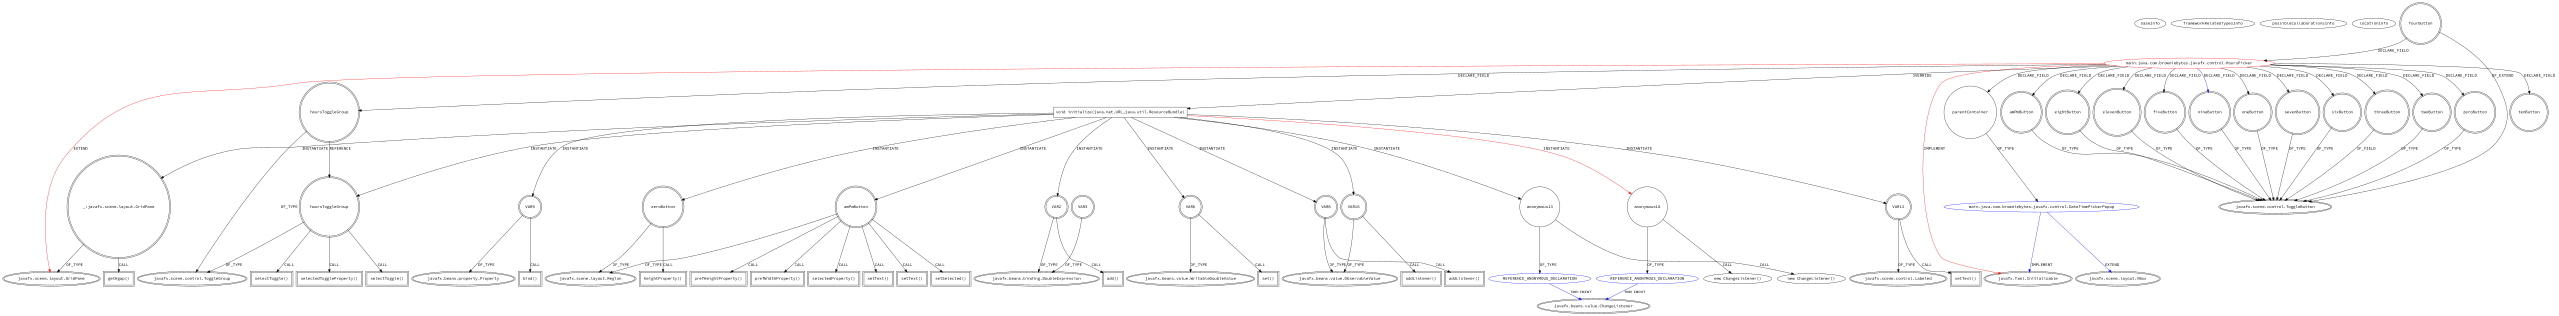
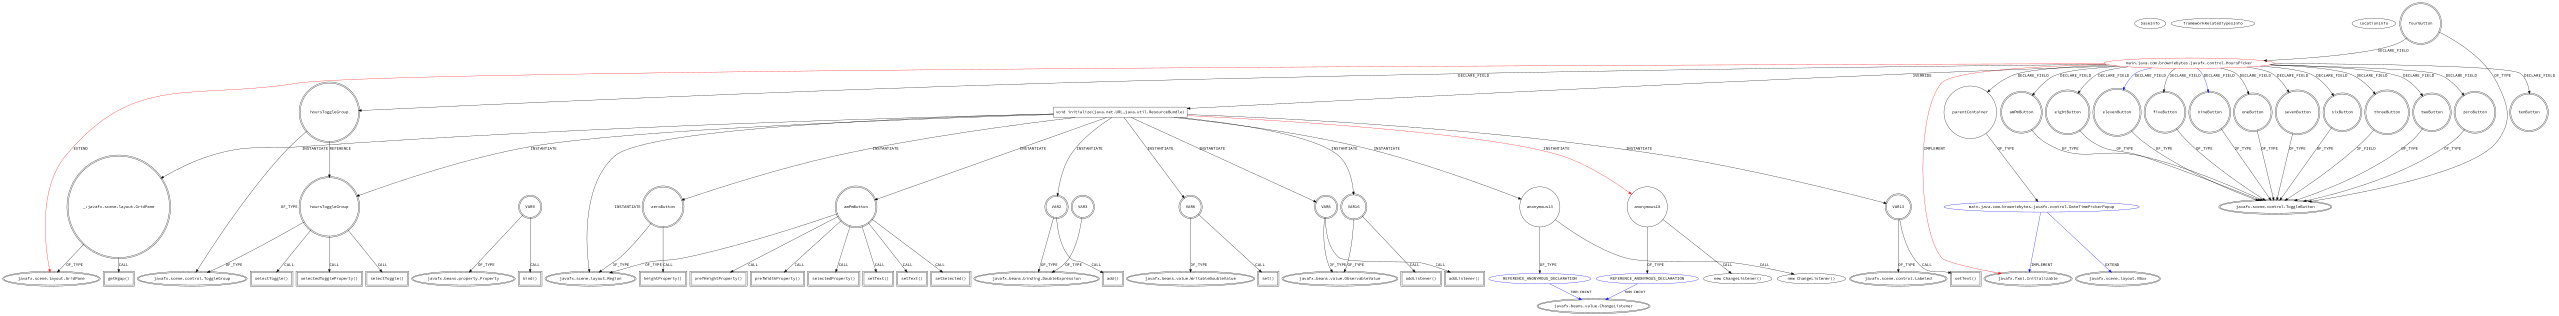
(2303, 24) -> none
(2135, 73) -> (2135, 73)
(2503, 76) -> (2503, 76)
(779, 120) -> (758, 129)
